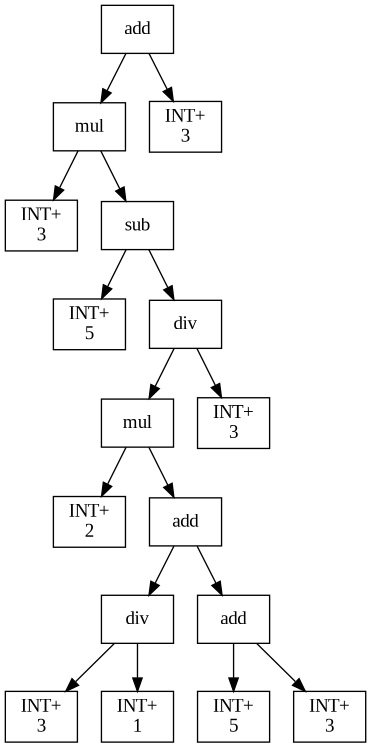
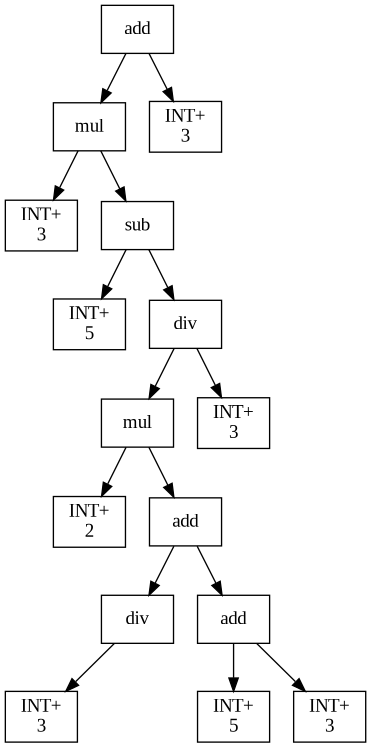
(137, 717) -> none
